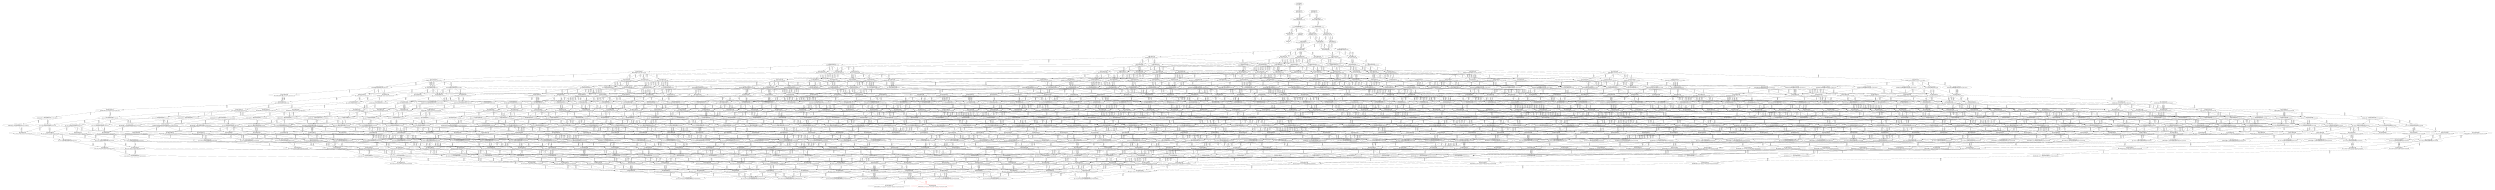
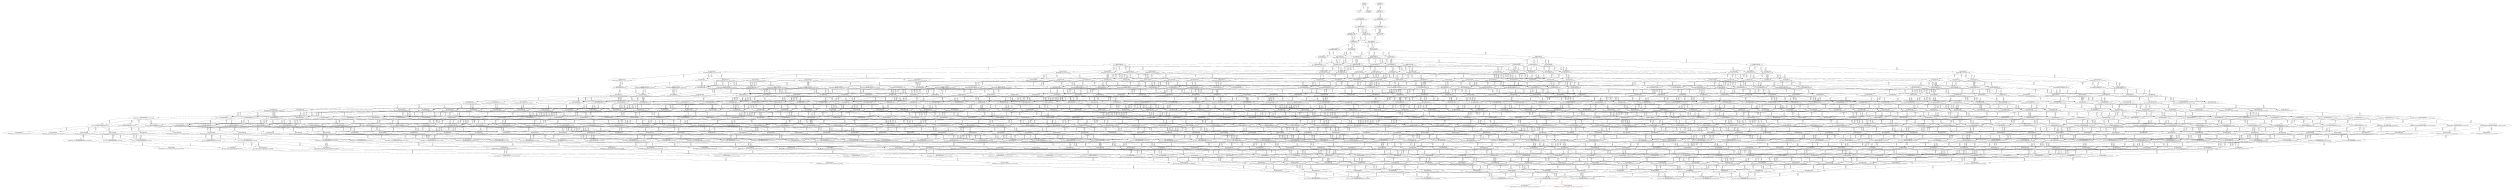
(1314, 12) -> none
none -> (1369, 12)
(1289, 38) -> (1368, 39)
(1332, 42) -> none
